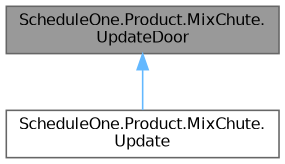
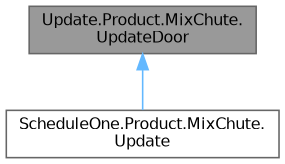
(143, 30) -> (143, 30)
